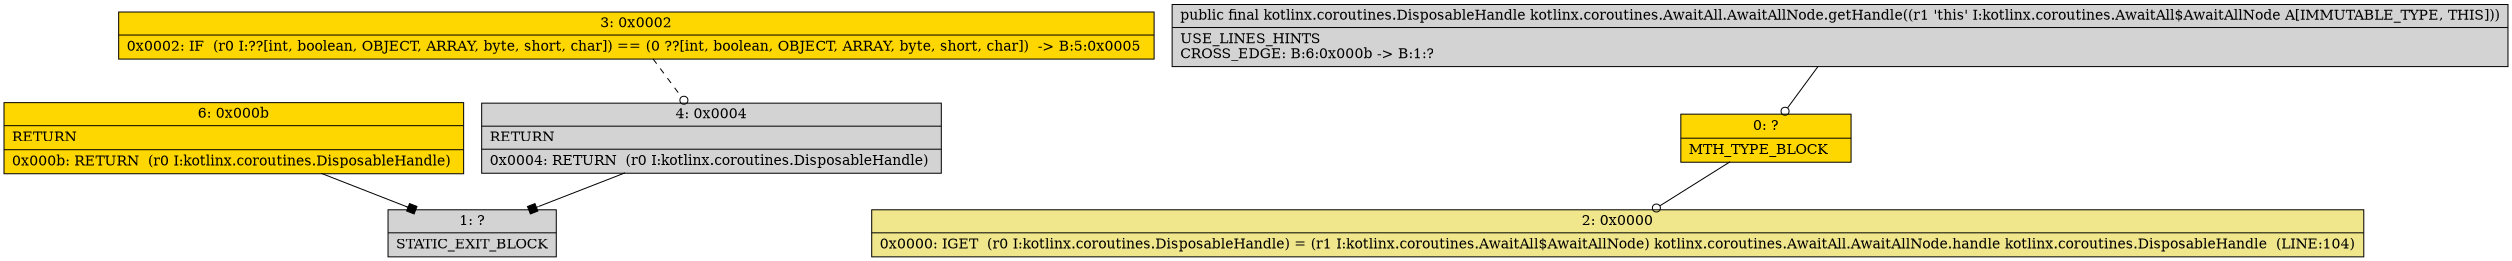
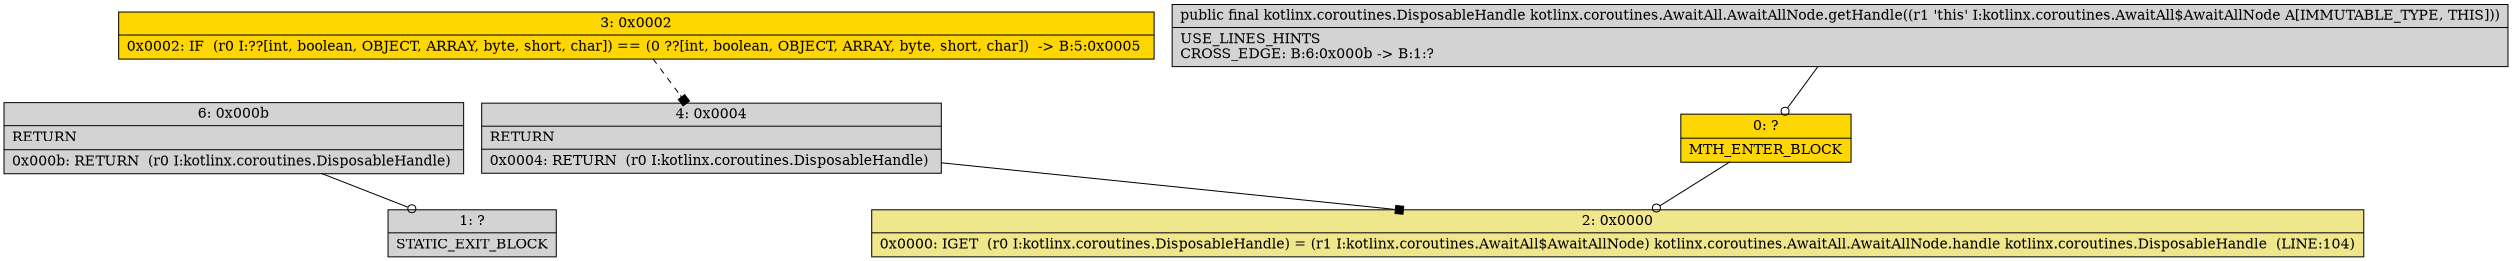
(667, 77) -> (667, 77)
(234, 138) -> (234, 138)
(1758, 150) -> (1766, 150)
(365, 190) -> (365, 190)
(582, 190) -> (1167, 186)
